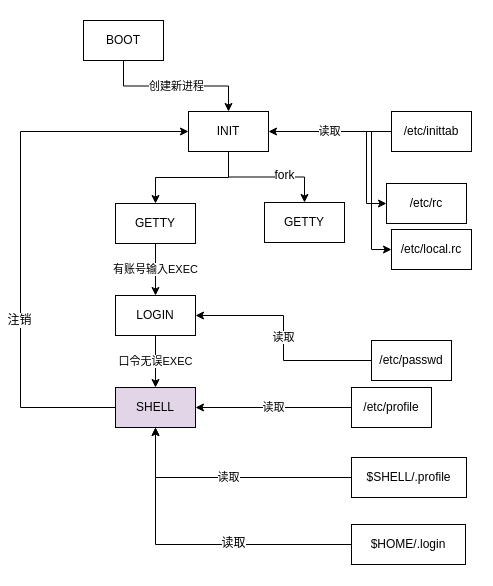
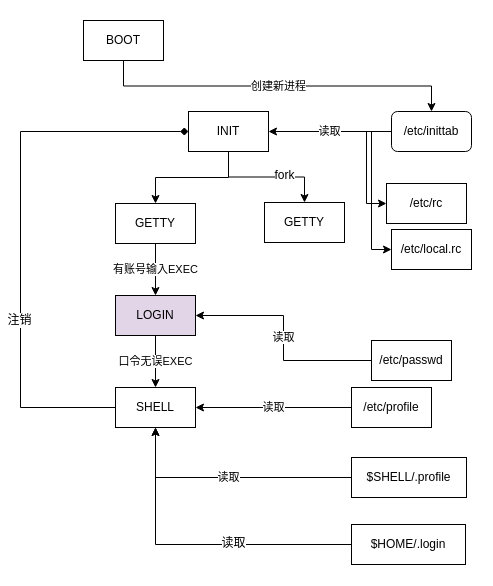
(176, 86) -> (338, 86)
(180, 132) -> (179, 132)
(432, 132) -> (432, 132)
(156, 316) -> (156, 316)
(156, 408) -> (156, 408)
